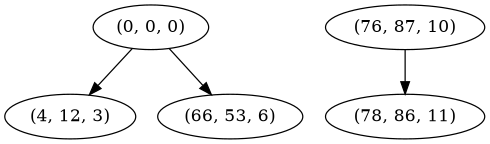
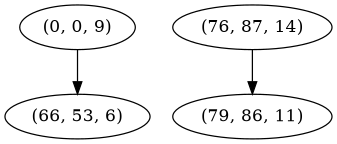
(151, 27) -> (78, 27)
(405, 27) -> (252, 27)
(70, 117) -> none
(405, 117) -> (252, 117)
